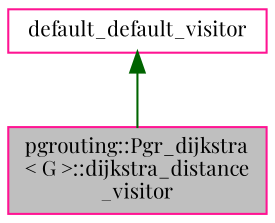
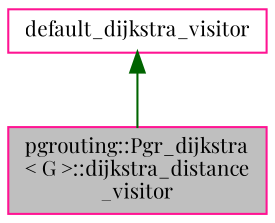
(137, 31) -> (137, 31)
